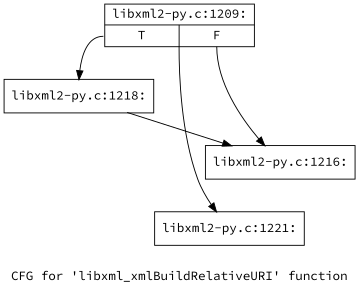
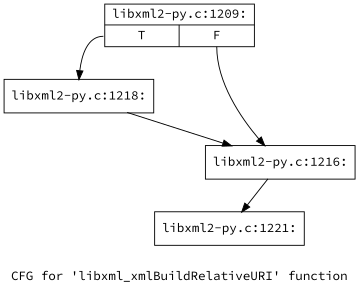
(184, 124) -> (258, 192)
